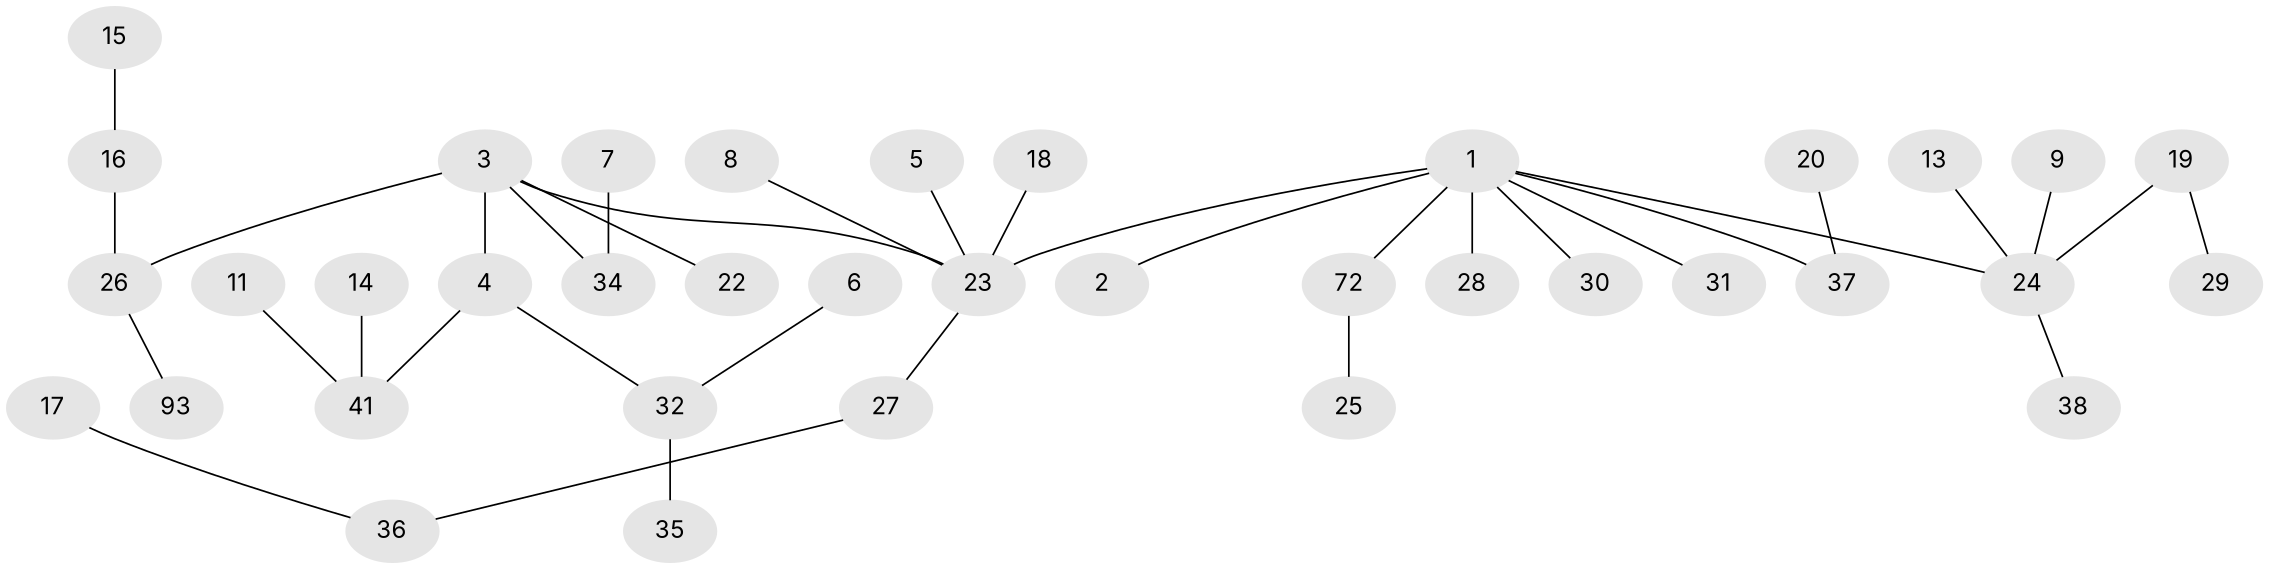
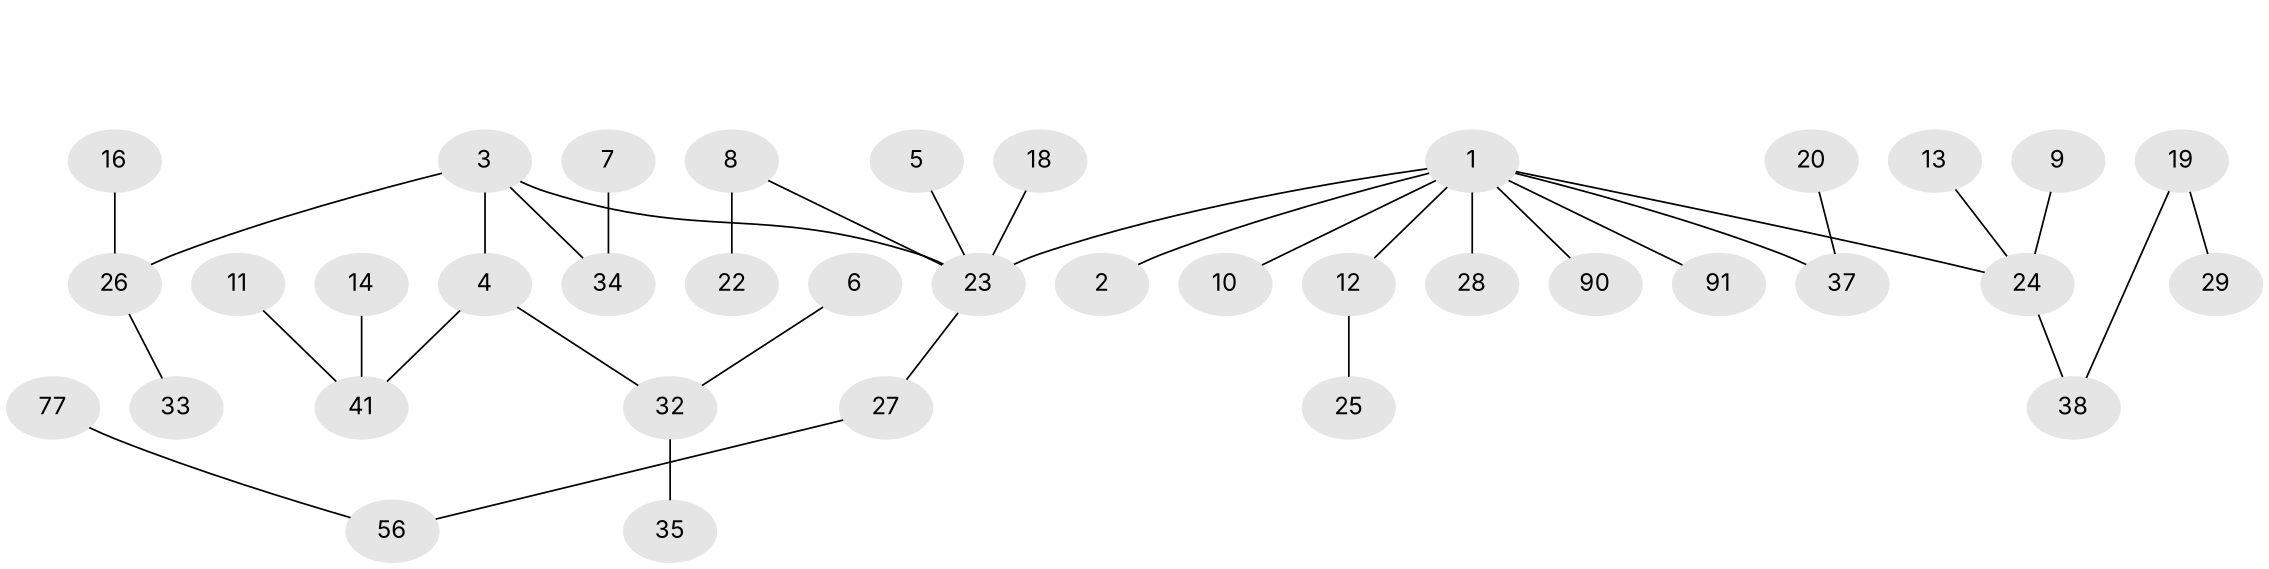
(115, 38) -> none
(595, 216) -> (732, 212)
(2105, 223) -> (2128, 285)
none -> (1225, 285)
(1349, 285) -> (1349, 285)
(1596, 285) -> (1596, 285)
(1719, 285) -> (1719, 285)
(53, 408) -> (53, 408)
(177, 408) -> (177, 408)
(392, 531) -> (392, 531)
